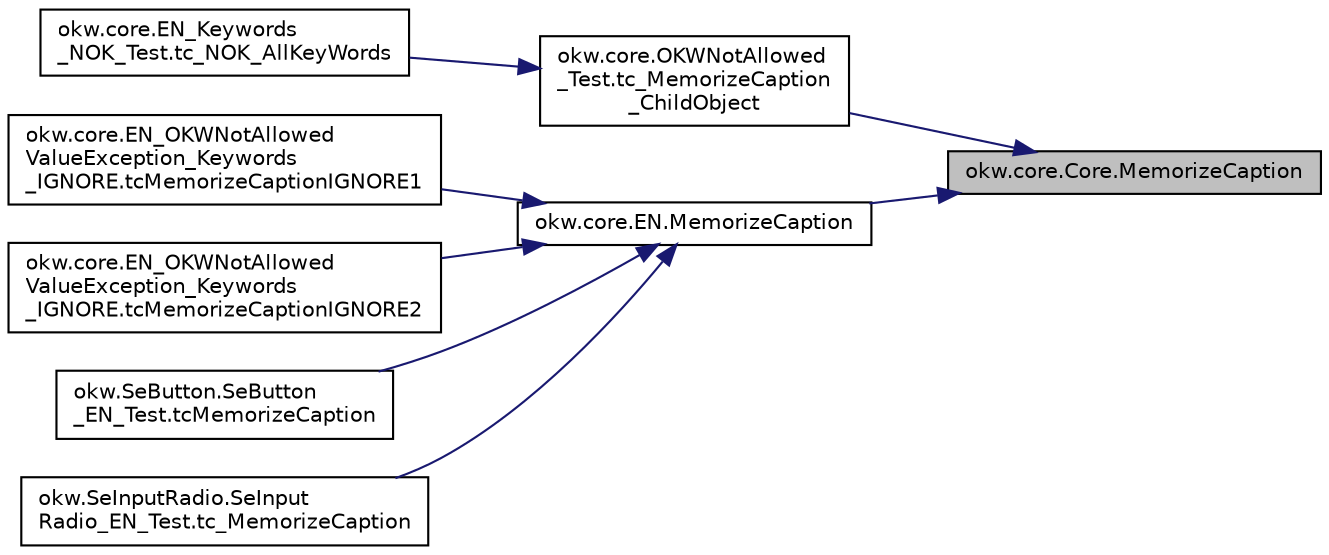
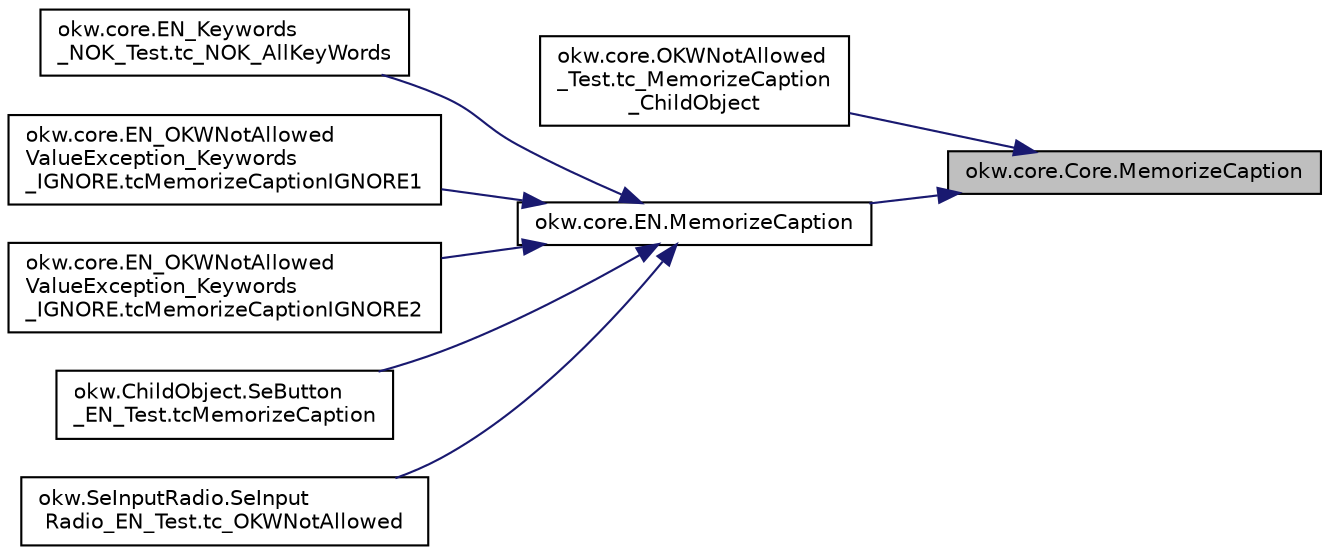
(464, 62) -> (501, 135)
(225, 405) -> (225, 405)
(225, 511) -> (225, 511)
